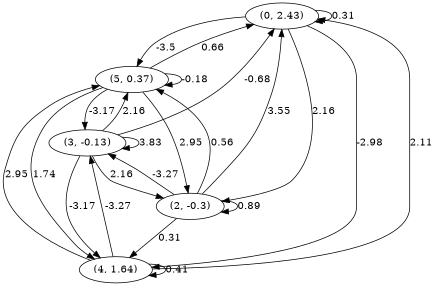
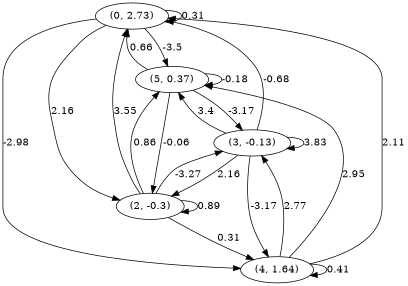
(282, 16) -> (132, 16)
(134, 111) -> (206, 111)
(191, 143) -> (177, 143)
(222, 143) -> (145, 143)
(31, 164) -> none
(118, 206) -> (295, 206)
